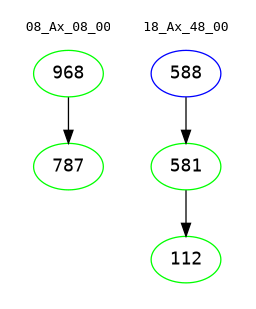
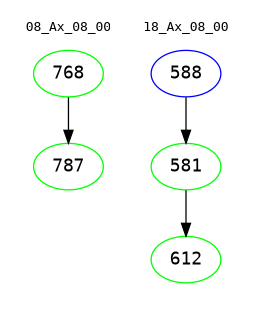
(187, 28) -> (187, 28)
(68, 74) -> (68, 74)
(186, 260) -> (186, 260)
